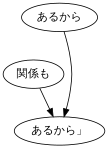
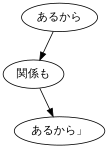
(72, 70) -> (48, 42)
